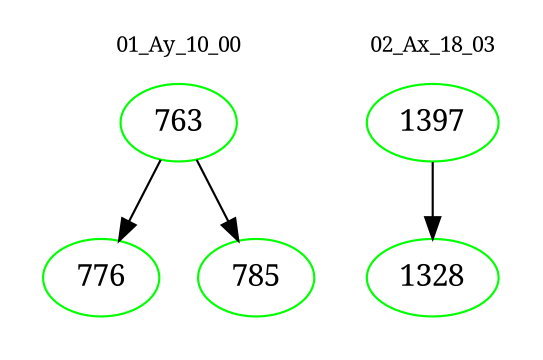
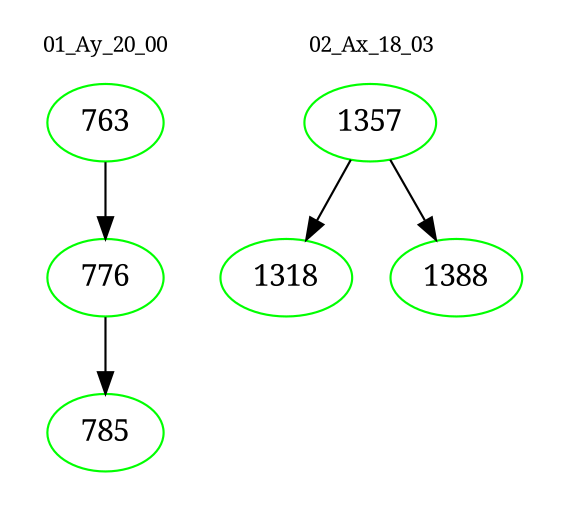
(179, 46) -> (105, 46)
(433, 123) -> (370, 123)
(212, 191) -> (105, 345)
(433, 278) -> (286, 278)
none -> (456, 278)
